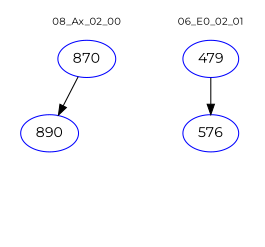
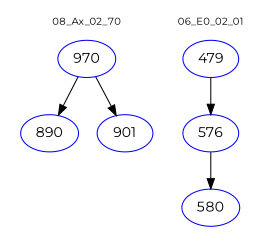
(87, 22) -> (87, 22)
(87, 59) -> (87, 59)
none -> (125, 133)
none -> (211, 208)
